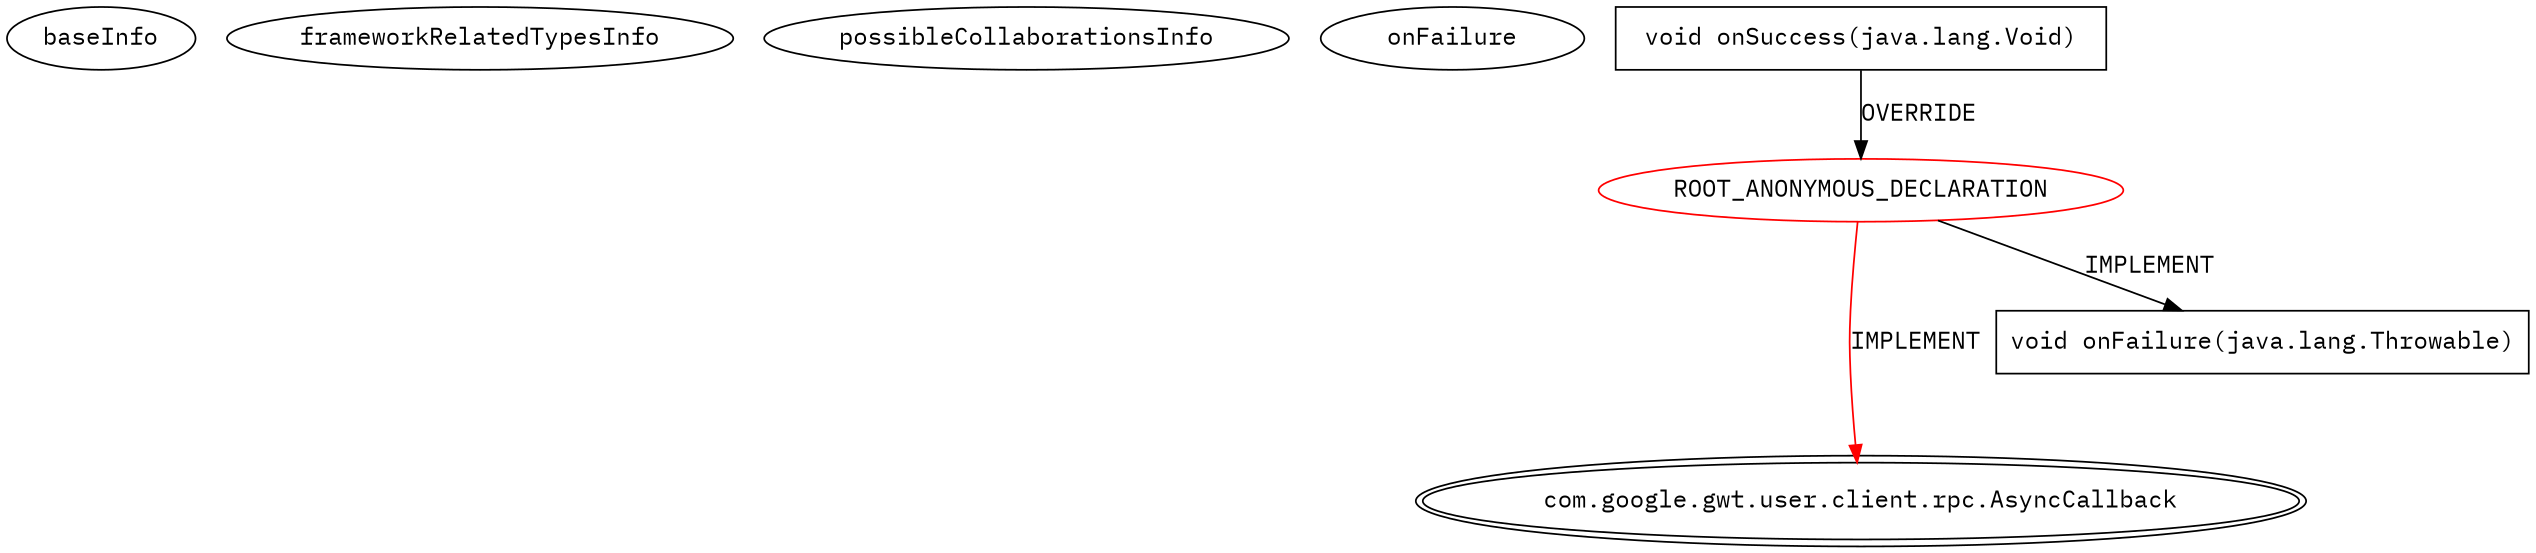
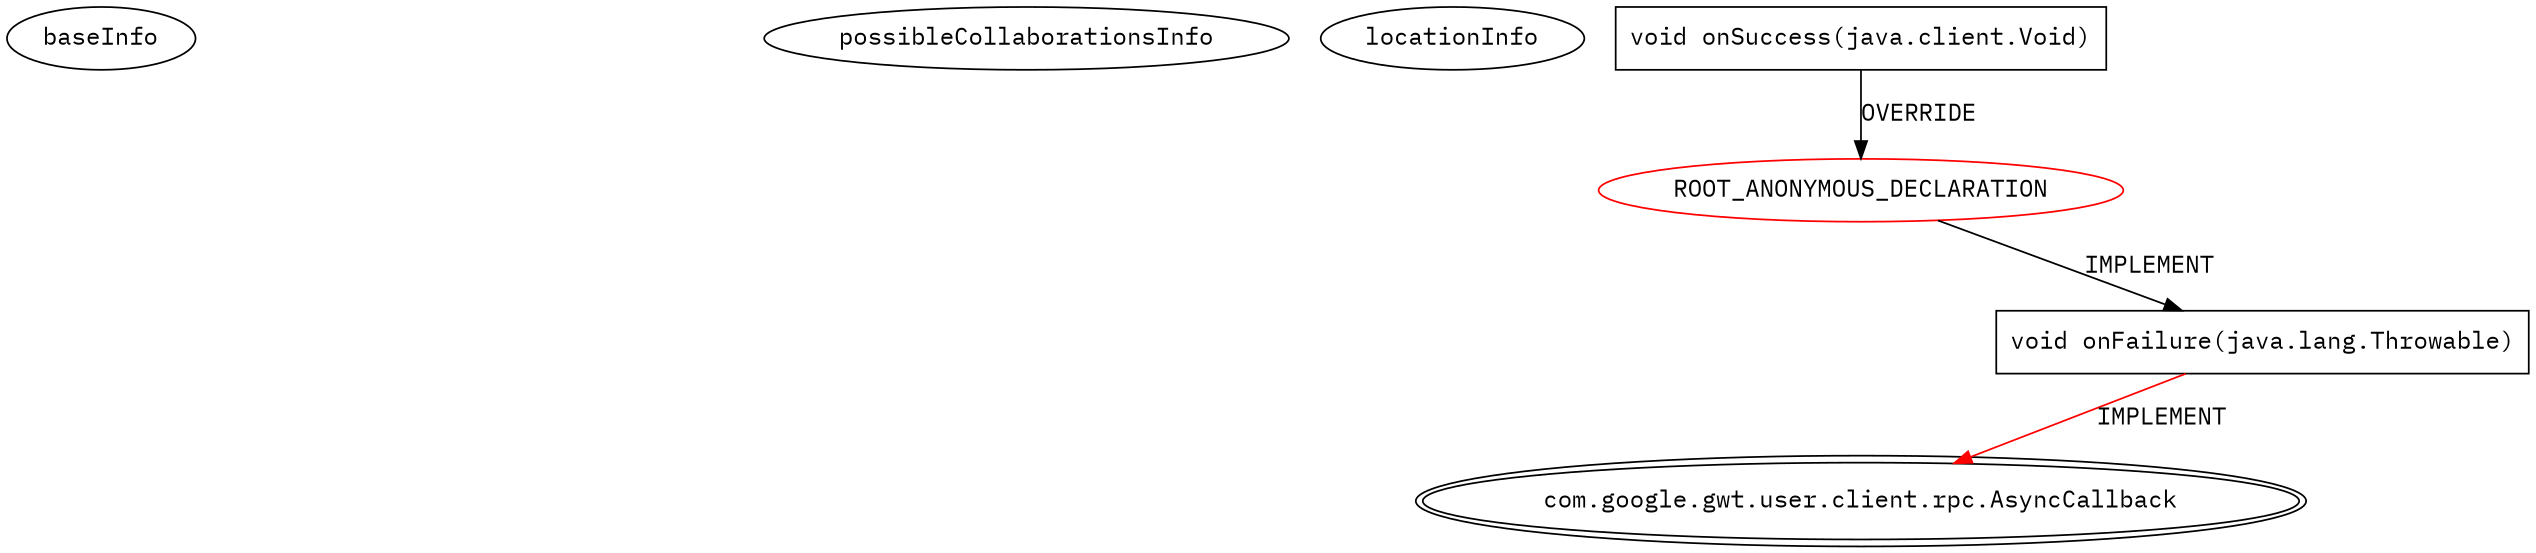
(480, 38) -> none
(1453, 38) -> (1453, 38)
(1861, 38) -> (1861, 38)
(1850, 333) -> (2078, 415)
